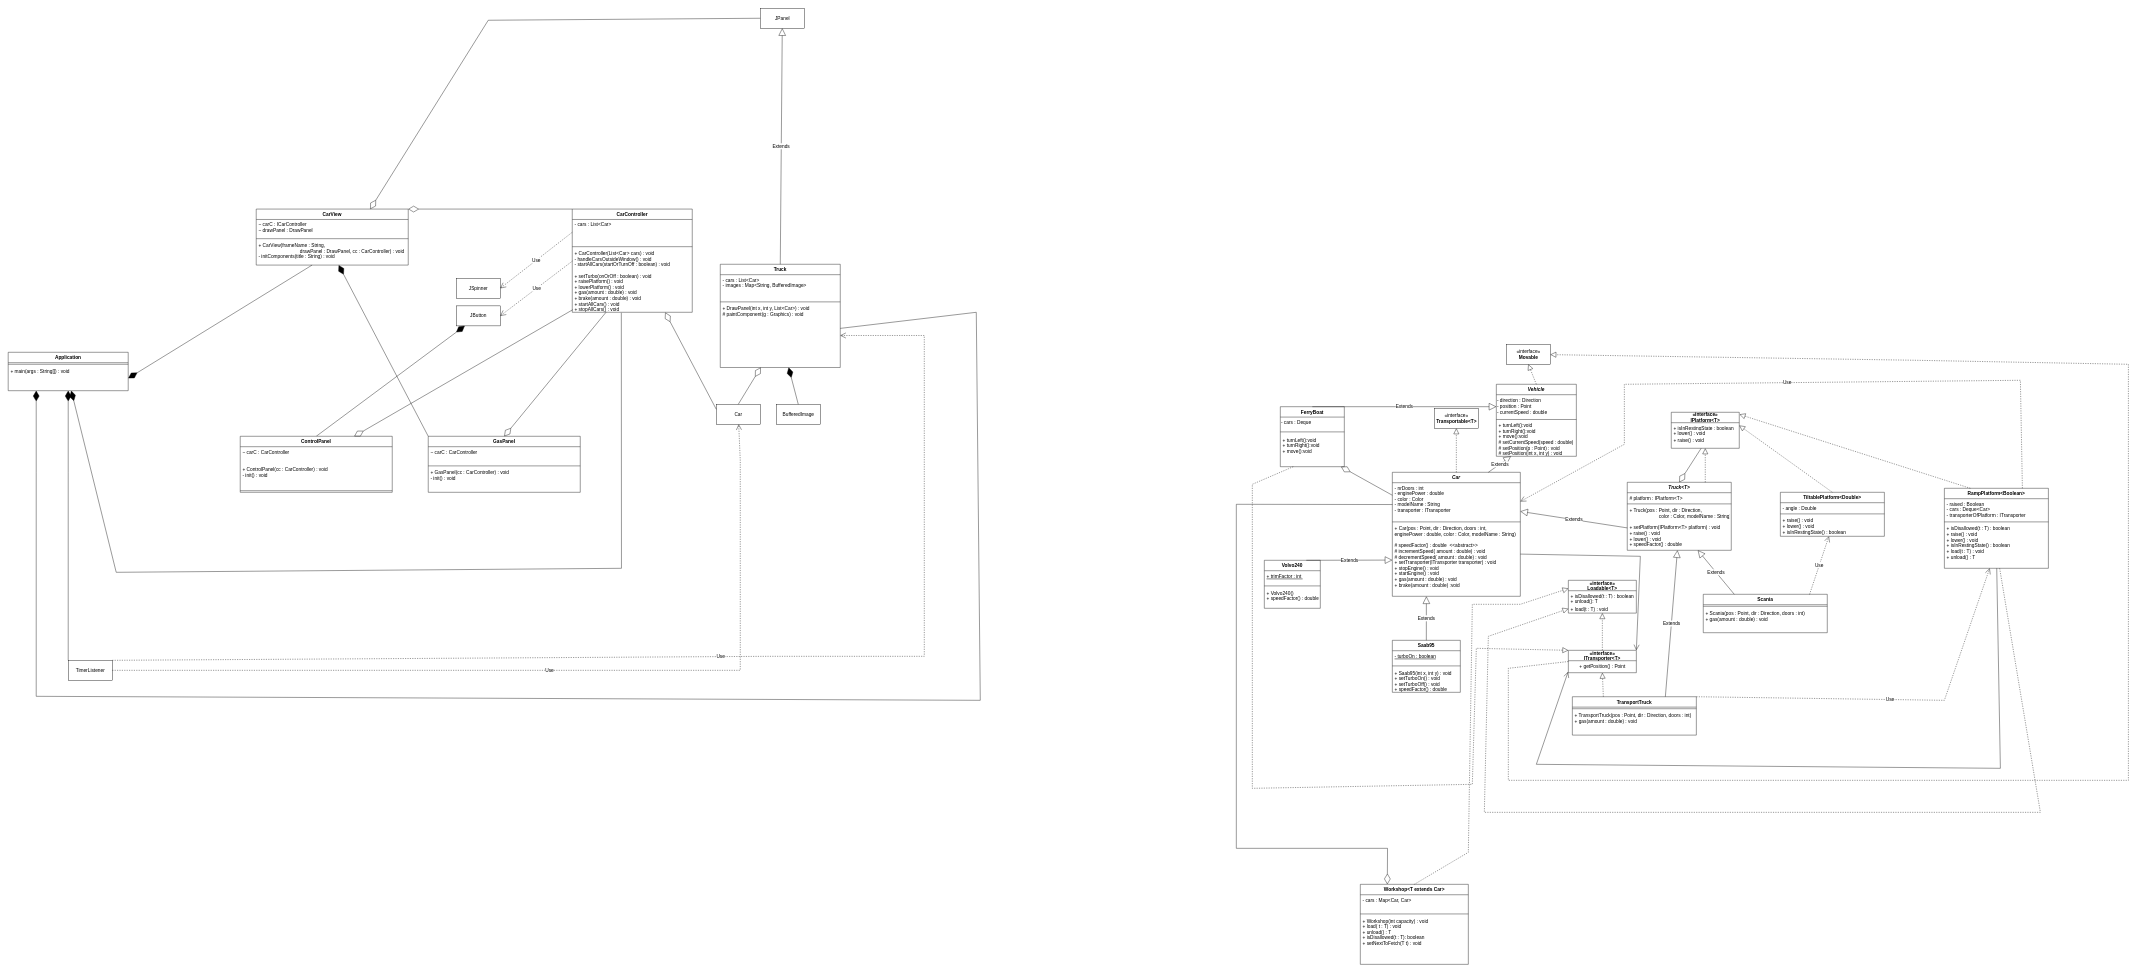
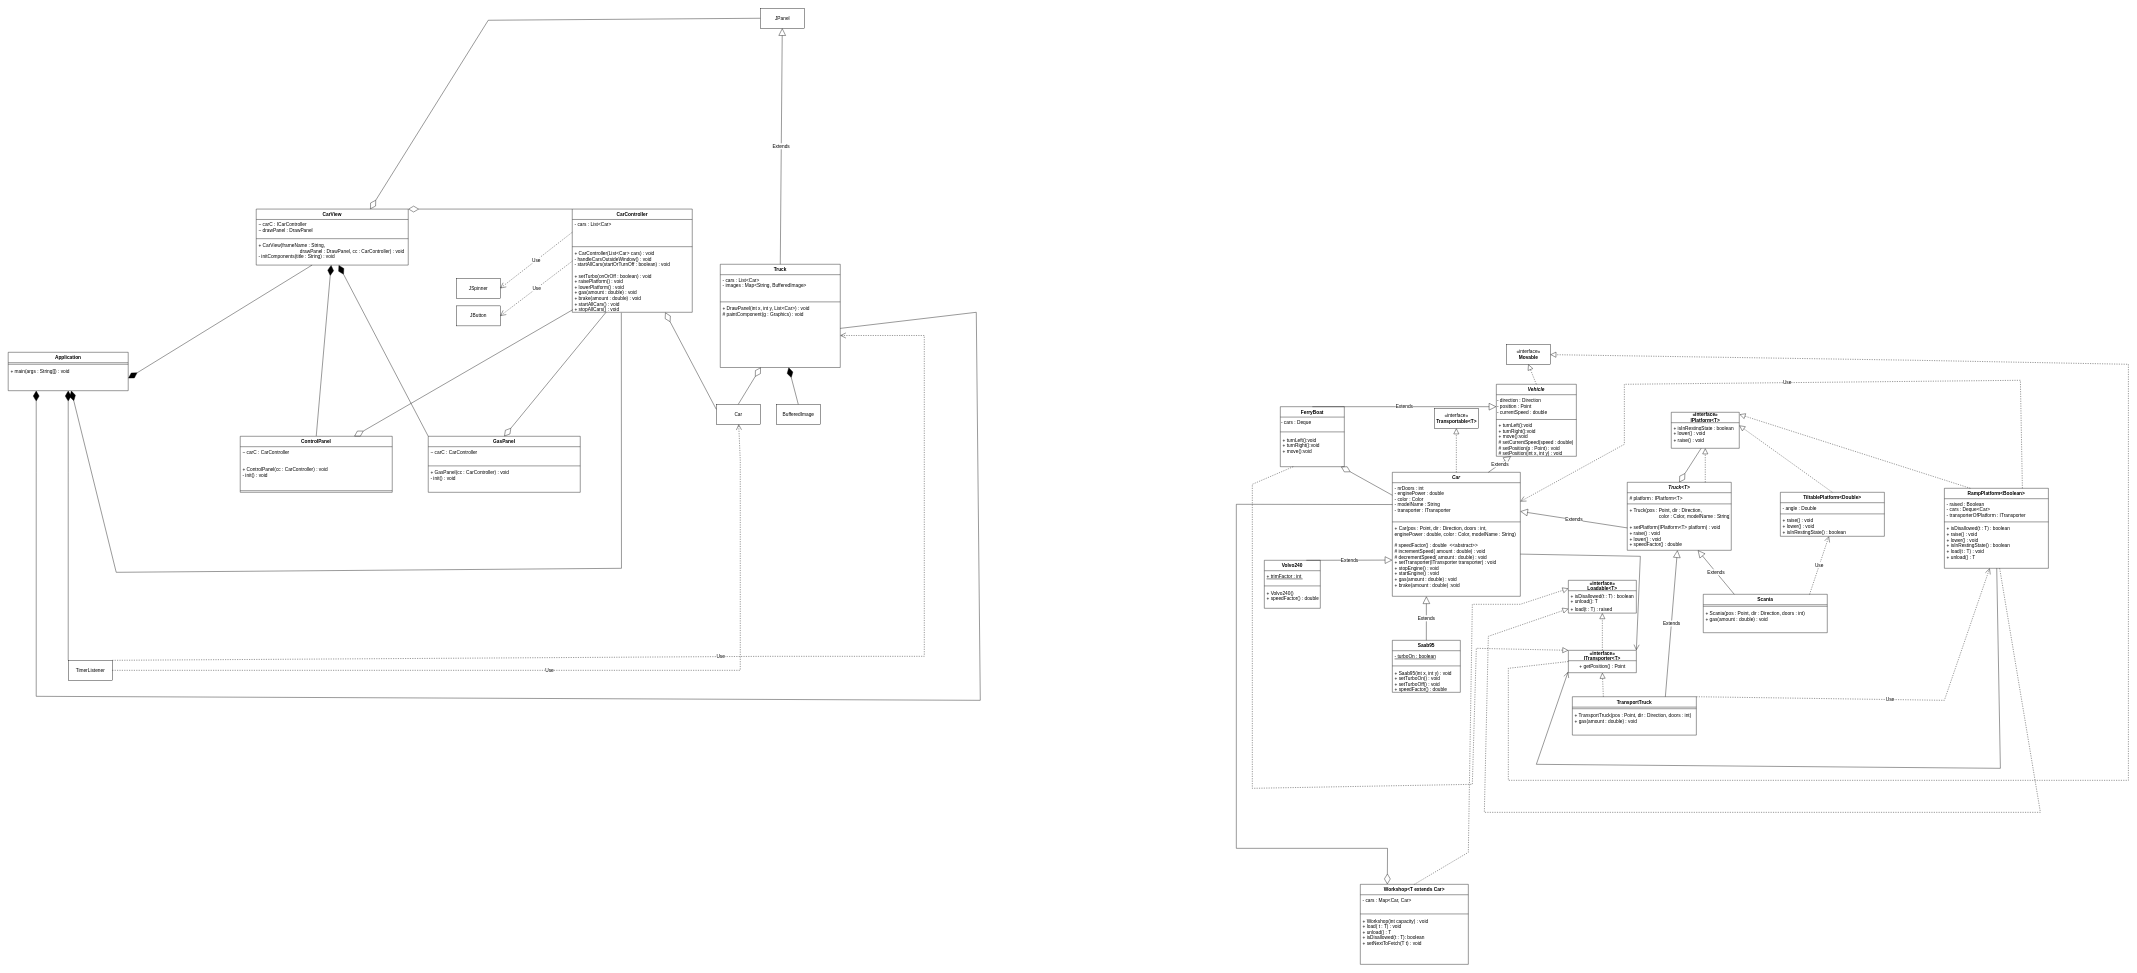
(456, 333) -> (330, 276)
(1592, 610) -> (1594, 610)
